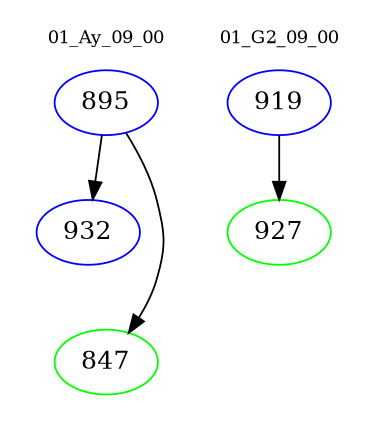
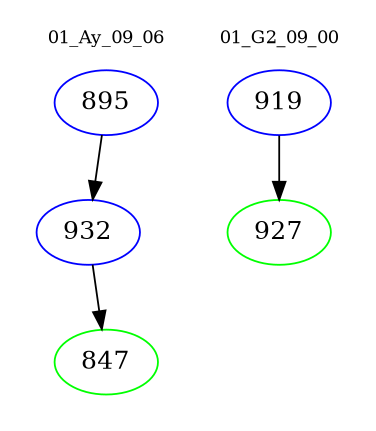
(106, 39) -> (106, 39)
(162, 224) -> (96, 288)
